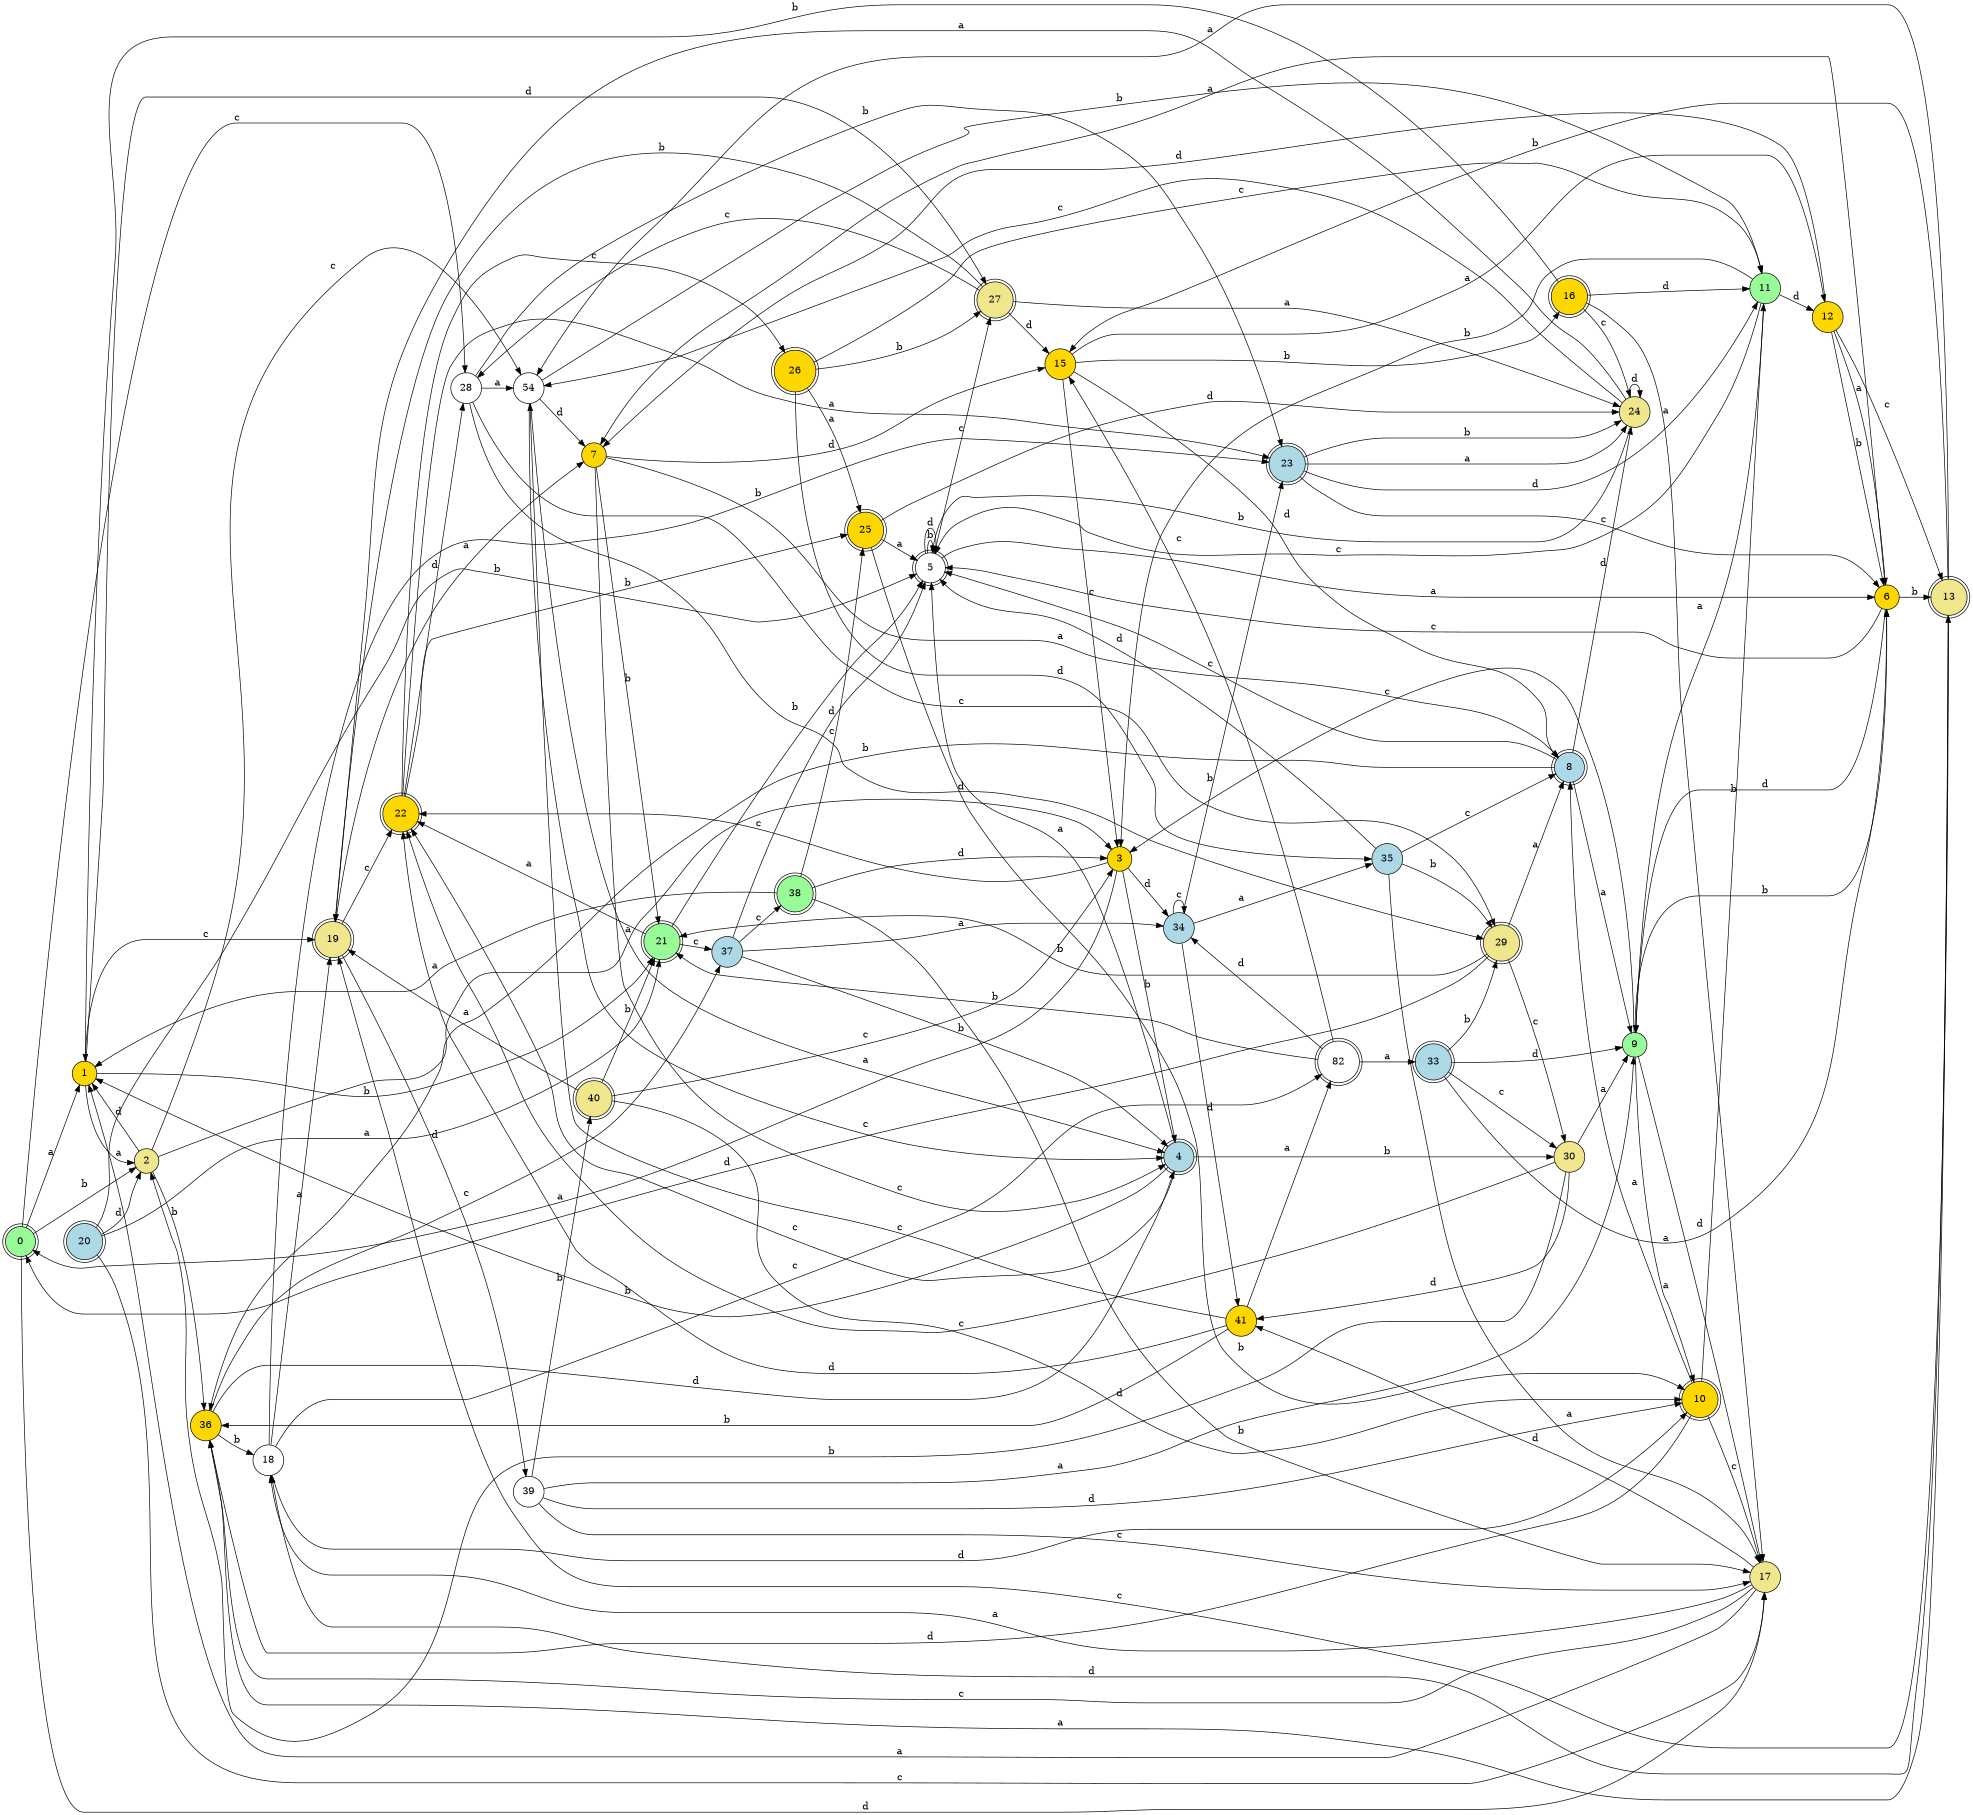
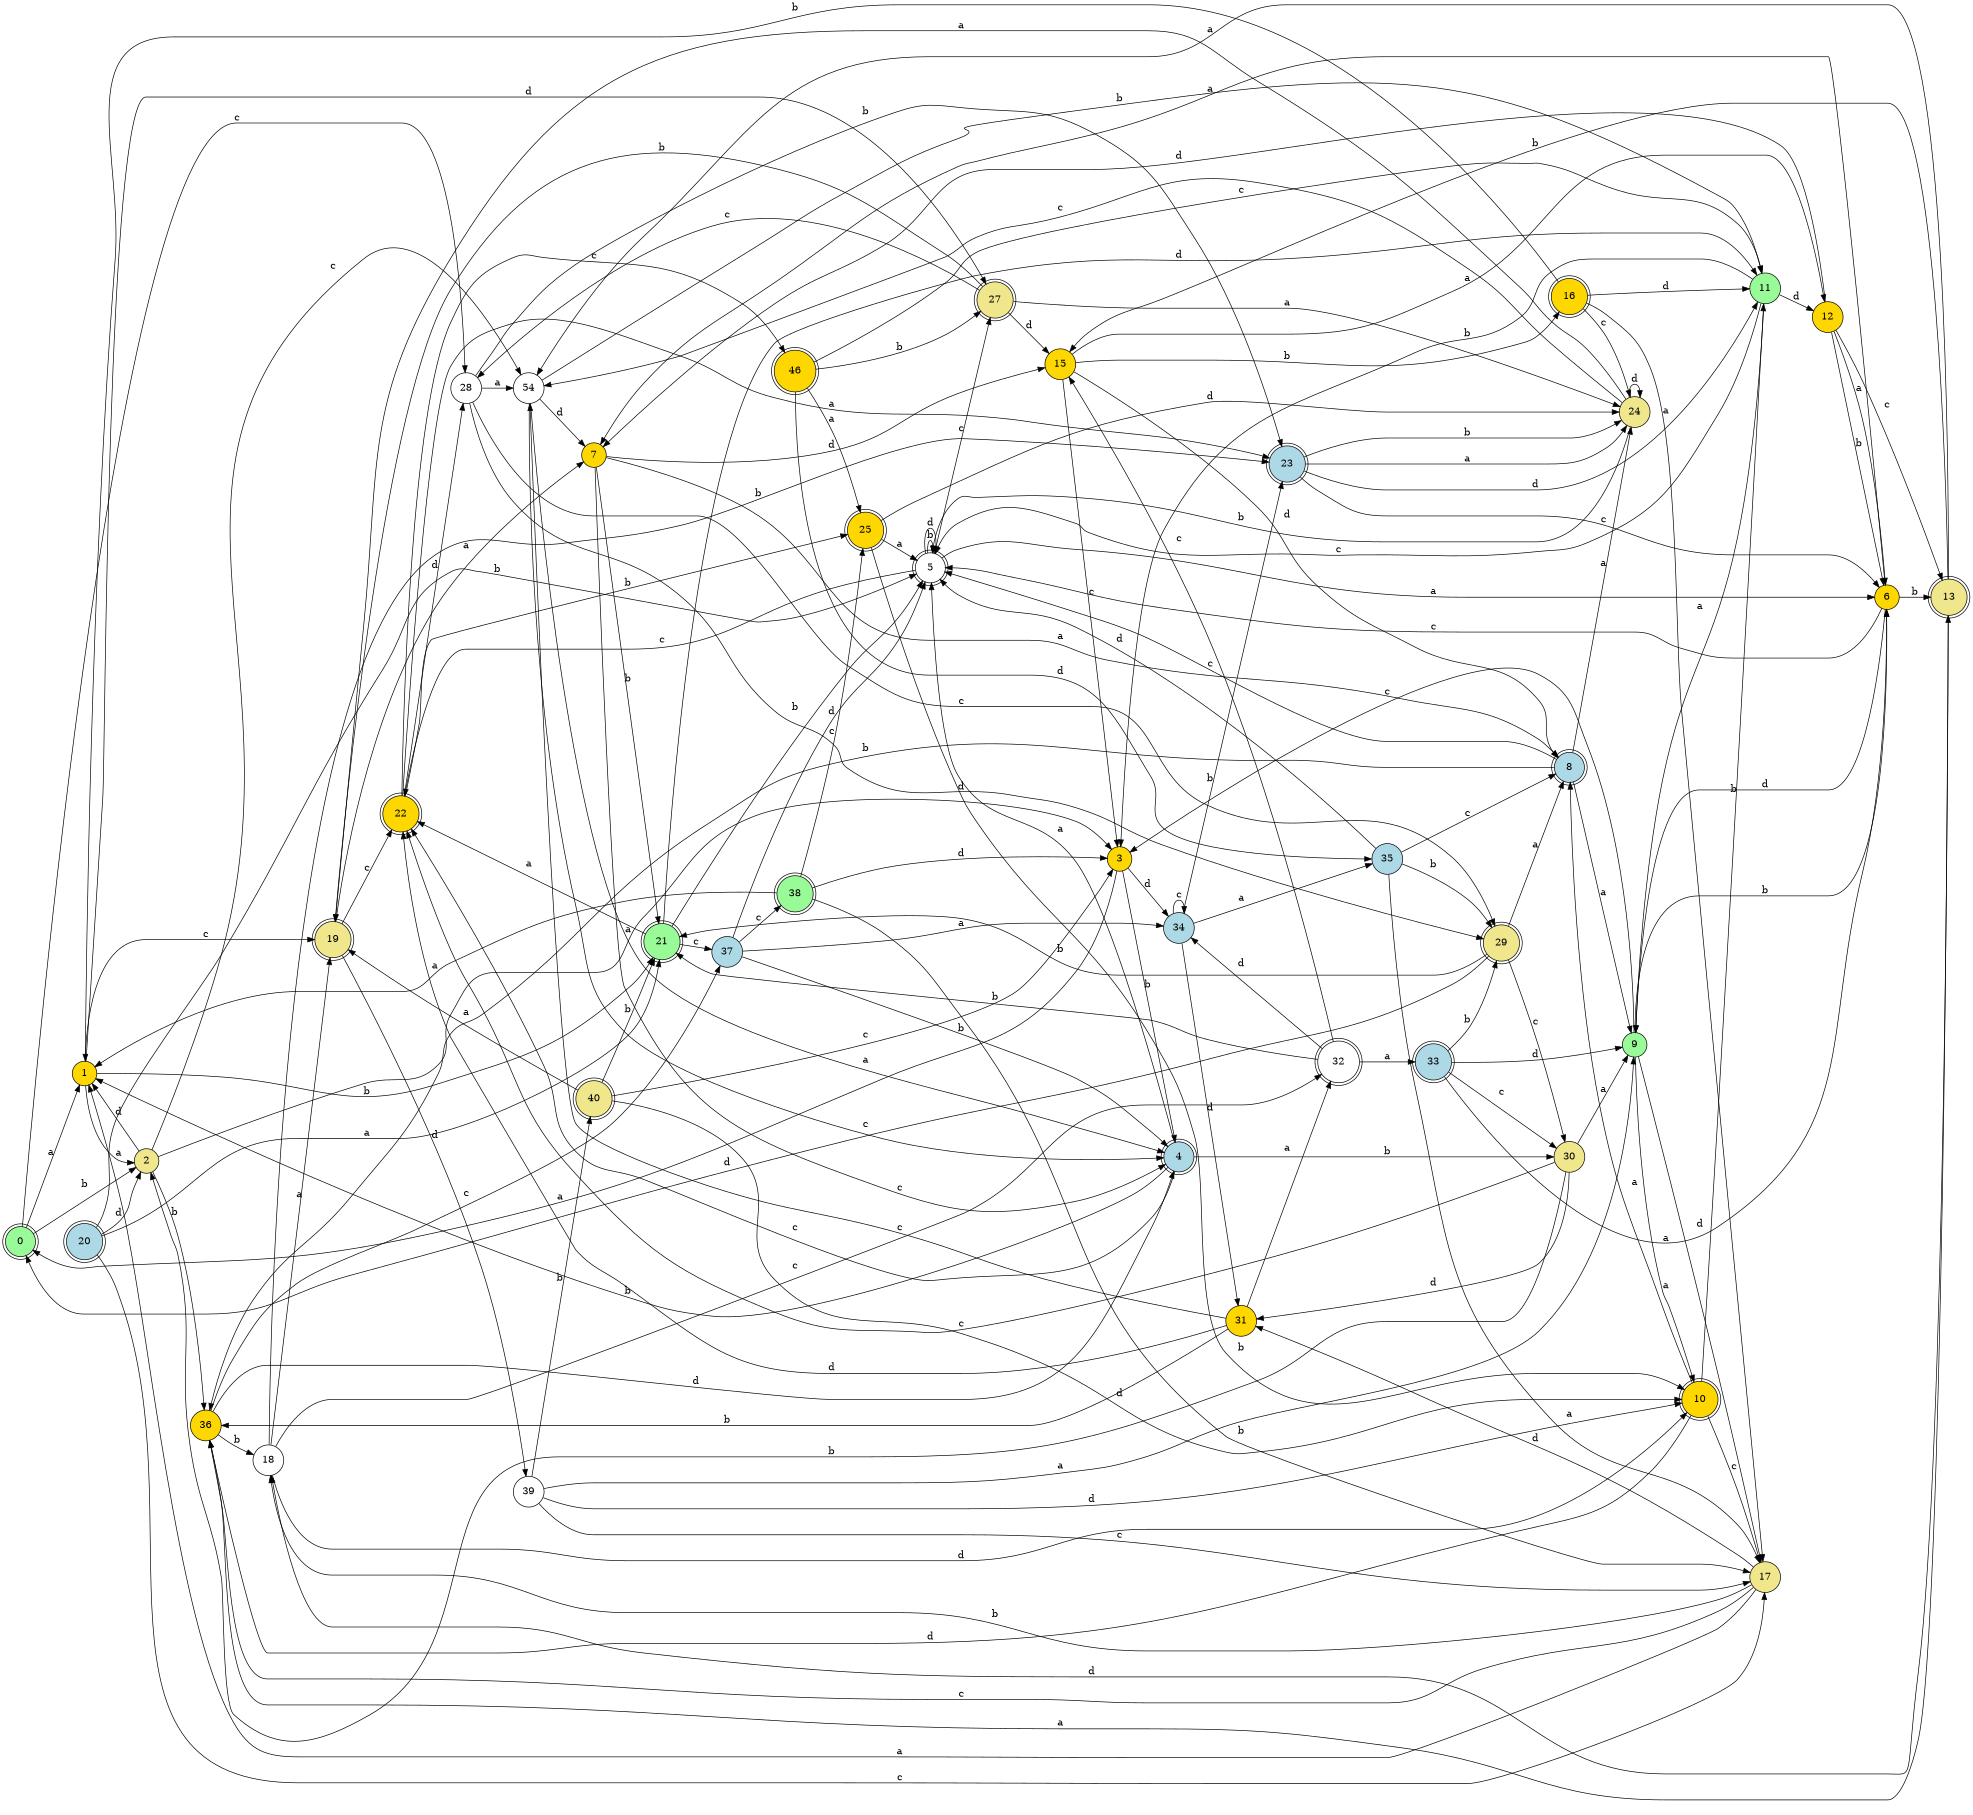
none -> (930, 288)
(795, 371) -> (795, 371)
(1603, 563) -> (1603, 563)
(787, 837) -> (633, 649)
(1339, 1062) -> (1339, 1062)
(1241, 1321) -> (1241, 1321)
(995, 1614) -> (995, 1614)
(1392, 1654) -> none
(693, 1812) -> none
